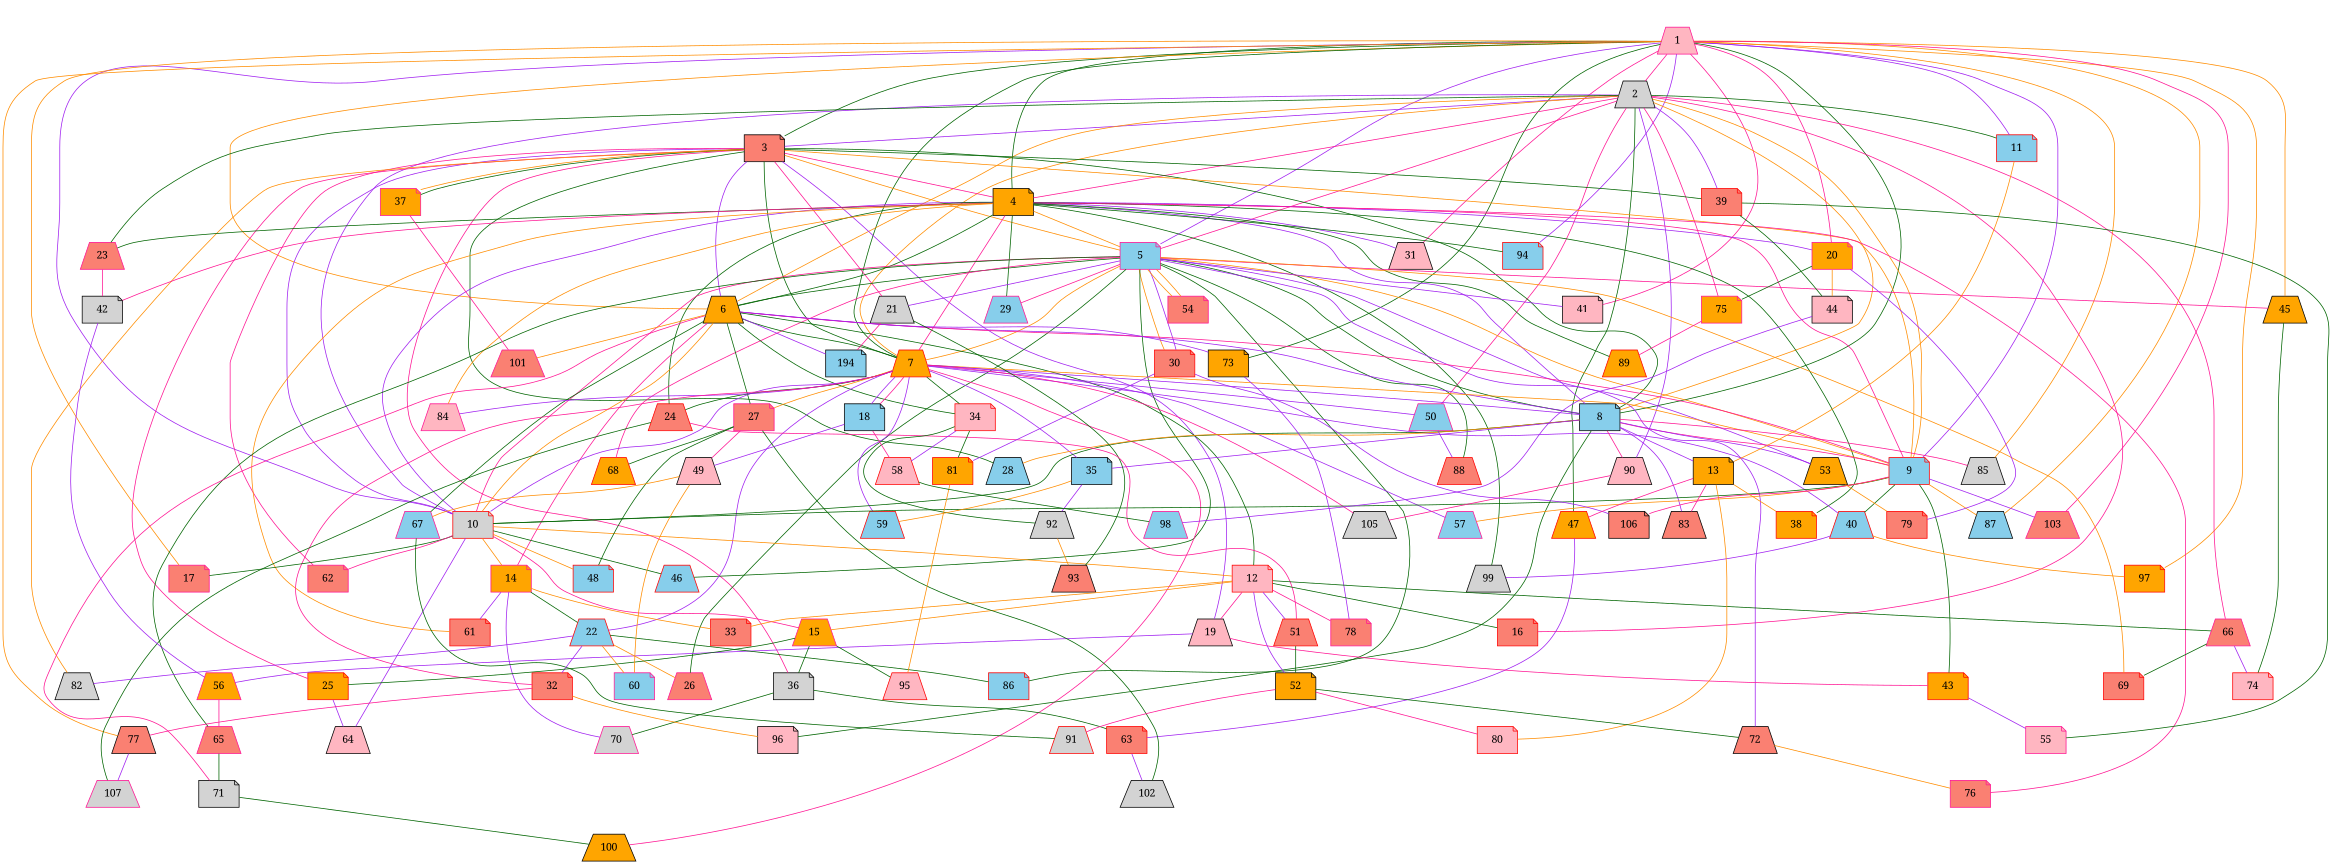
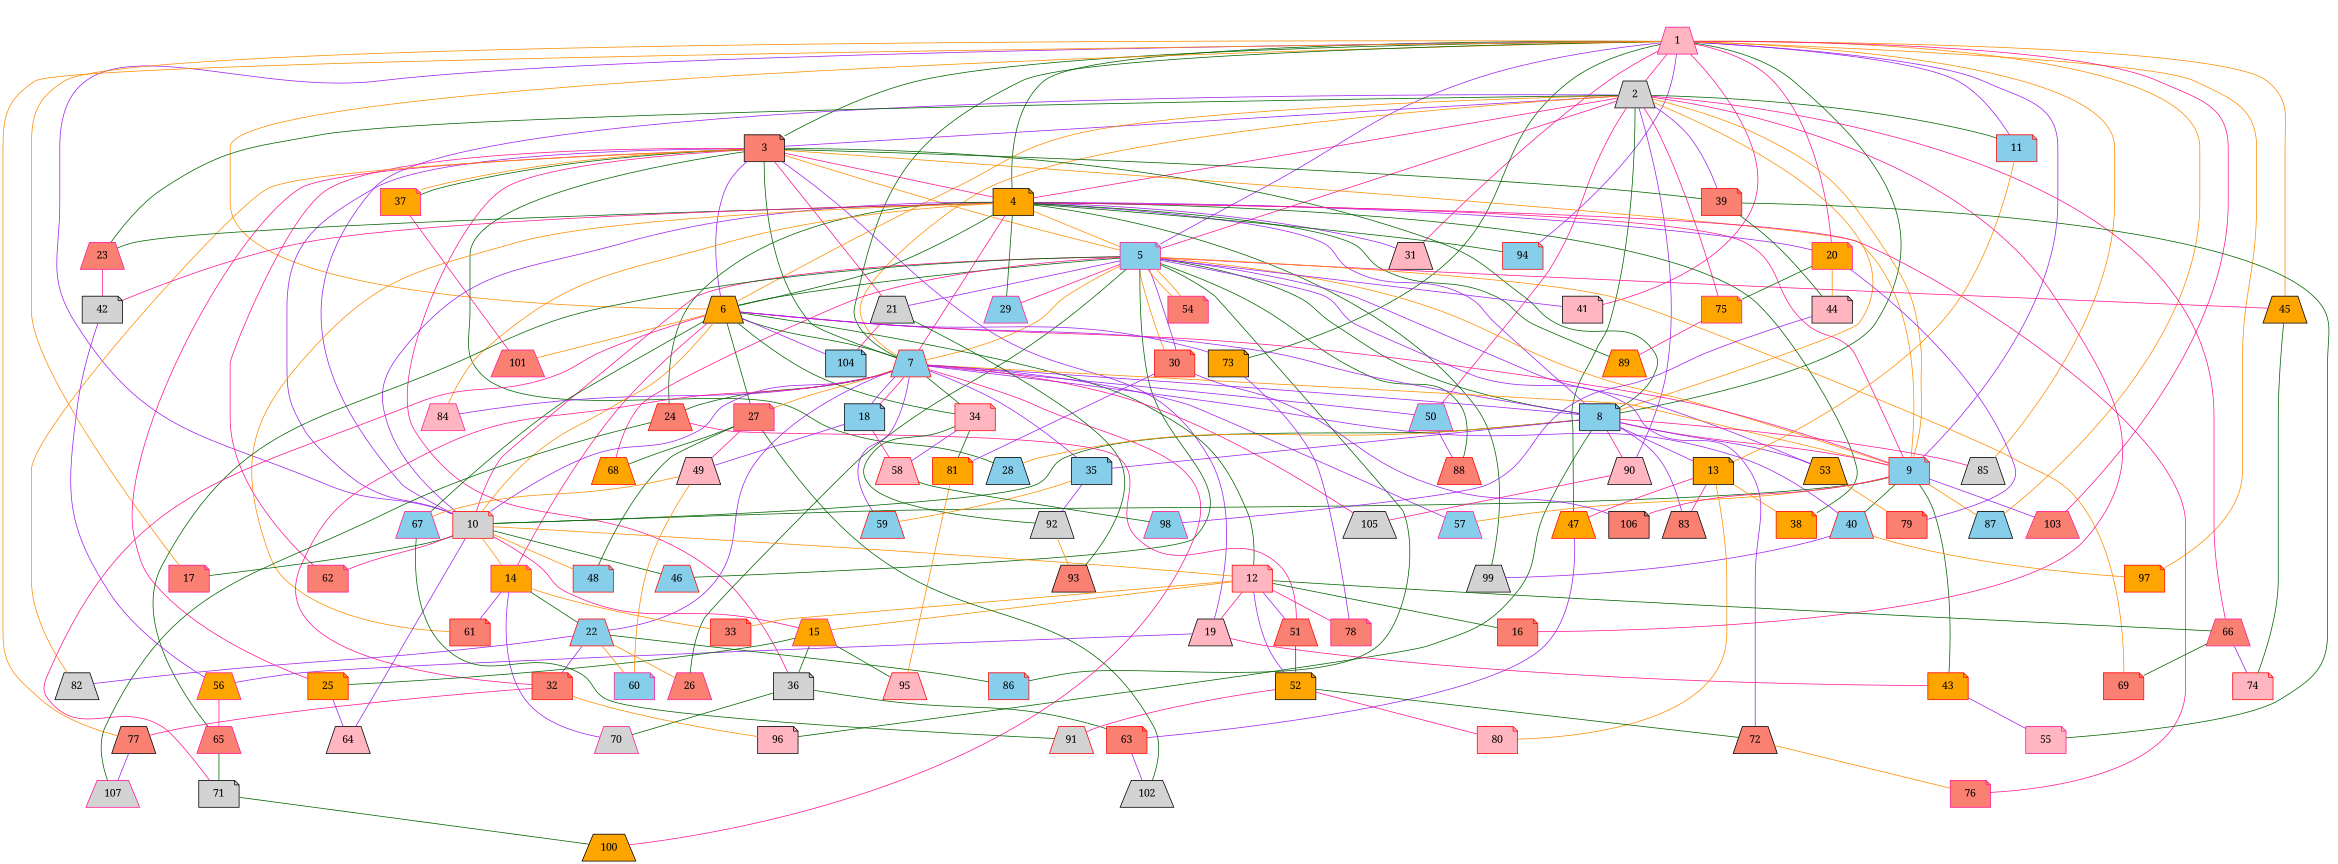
(846, 363) -> (846, 363)
(911, 363) -> (911, 363)
